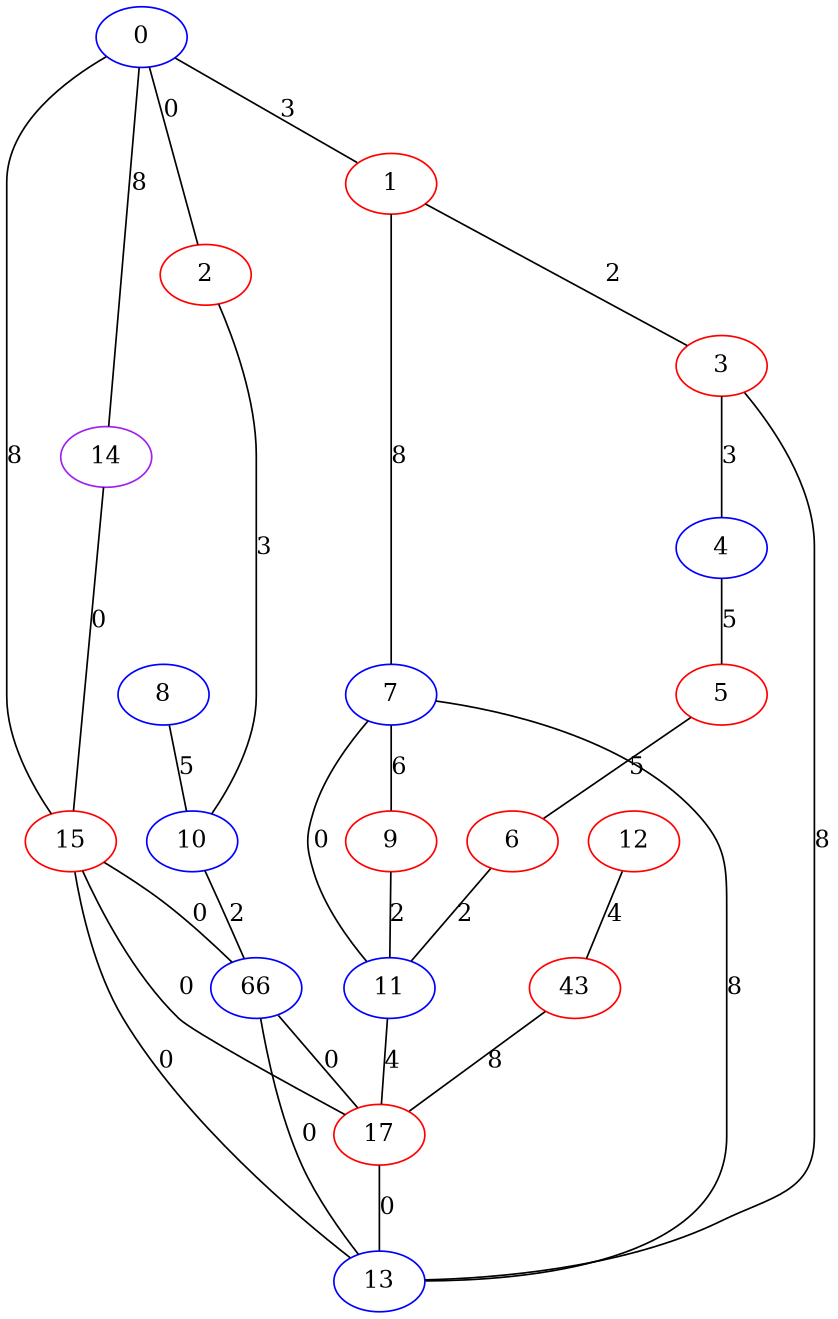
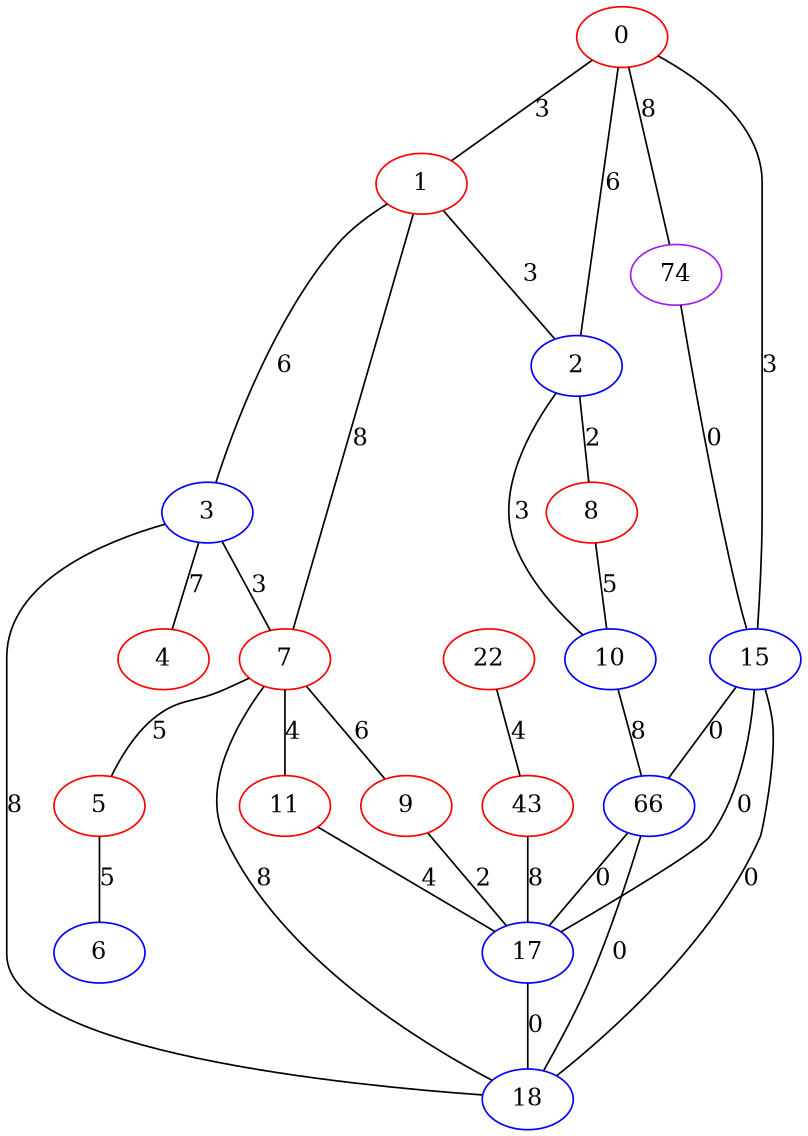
(142, 37) -> (622, 37)
(172, 110) -> (614, 184)
(206, 275) -> (577, 366)
none -> (499, 275)
(614, 275) -> (285, 366)
(722, 366) -> (207, 513)
none -> (584, 439)
(15, 457) -> (771, 366)
(106, 457) -> (676, 275)
(730, 457) -> (197, 586)
(722, 548) -> (164, 659)
none -> (246, 586)
(722, 621) -> (167, 709)
(164, 695) -> (592, 513)
(391, 695) -> (285, 659)
(71, 841) -> (755, 659)
(322, 841) -> (293, 733)
(513, 841) -> (99, 953)
(634, 841) -> (489, 659)
(238, 915) -> (639, 733)
(390, 915) -> (467, 879)
(451, 915) -> none
(389, 988) -> (285, 806)
(379, 1135) -> (528, 953)
(379, 1281) -> (528, 1099)
